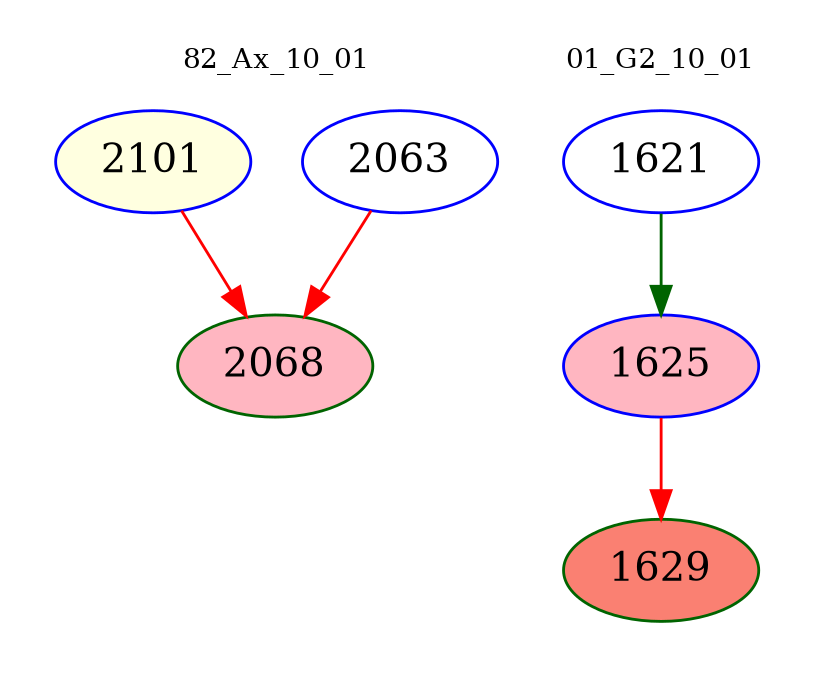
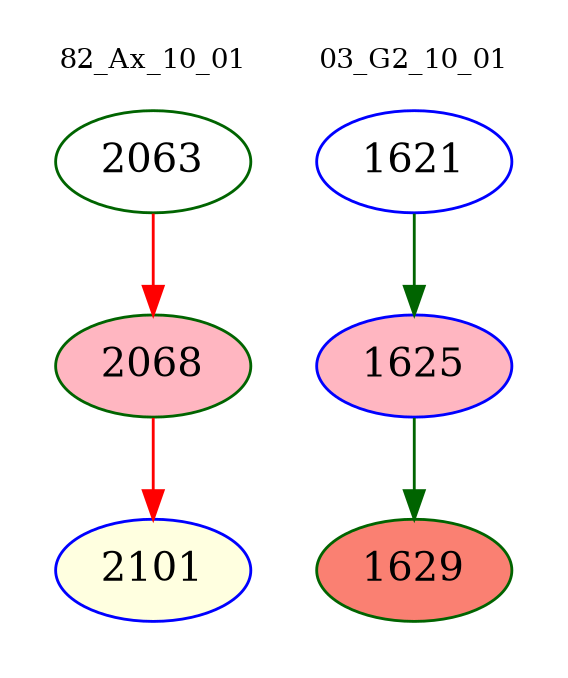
(661, 61) -> (414, 61)
(400, 162) -> (153, 162)
(206, 251) -> (153, 454)
(661, 454) -> (414, 454)
